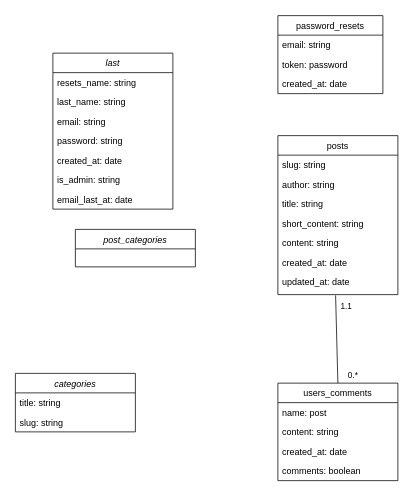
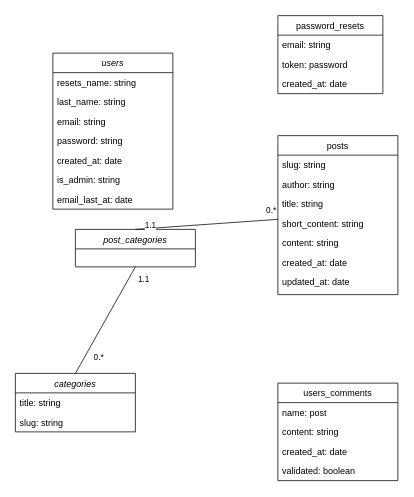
(113, 63) -> (113, 63)
none -> (208, 224)
none -> (105, 321)
(337, 340) -> none
(321, 471) -> (322, 471)
